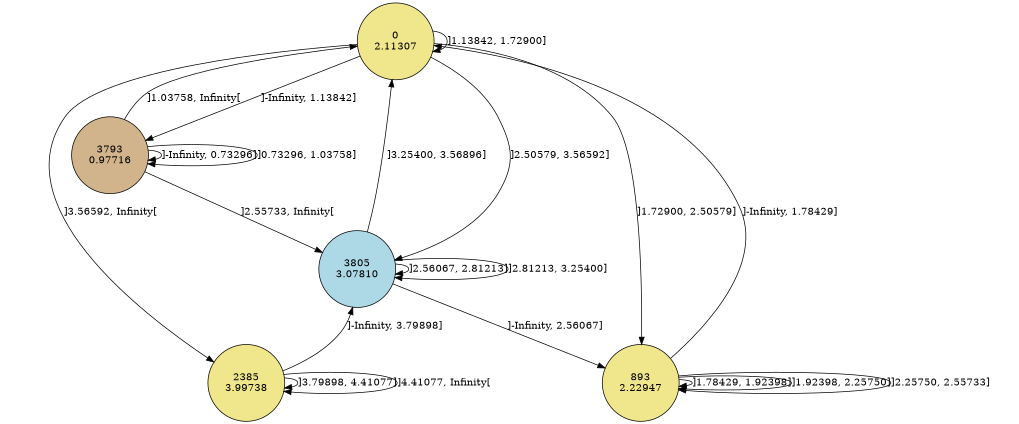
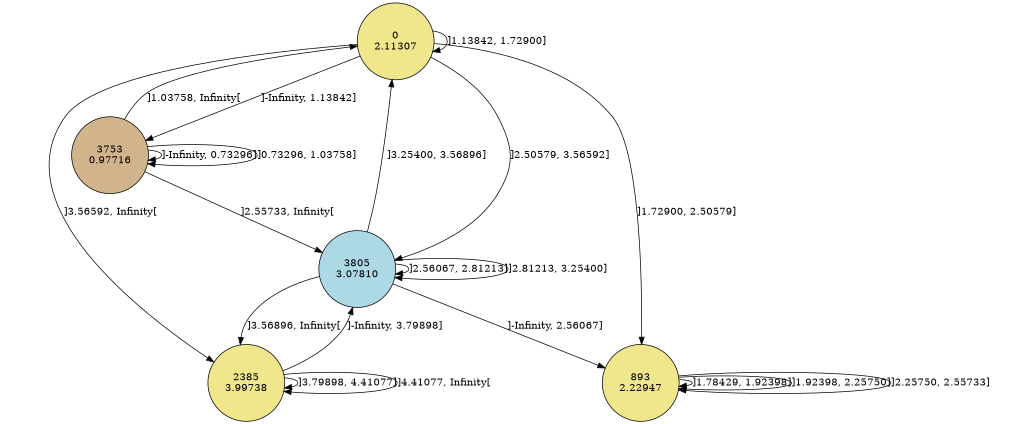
(686, 139) -> none
(110, 155) -> (110, 155)
none -> (272, 297)
